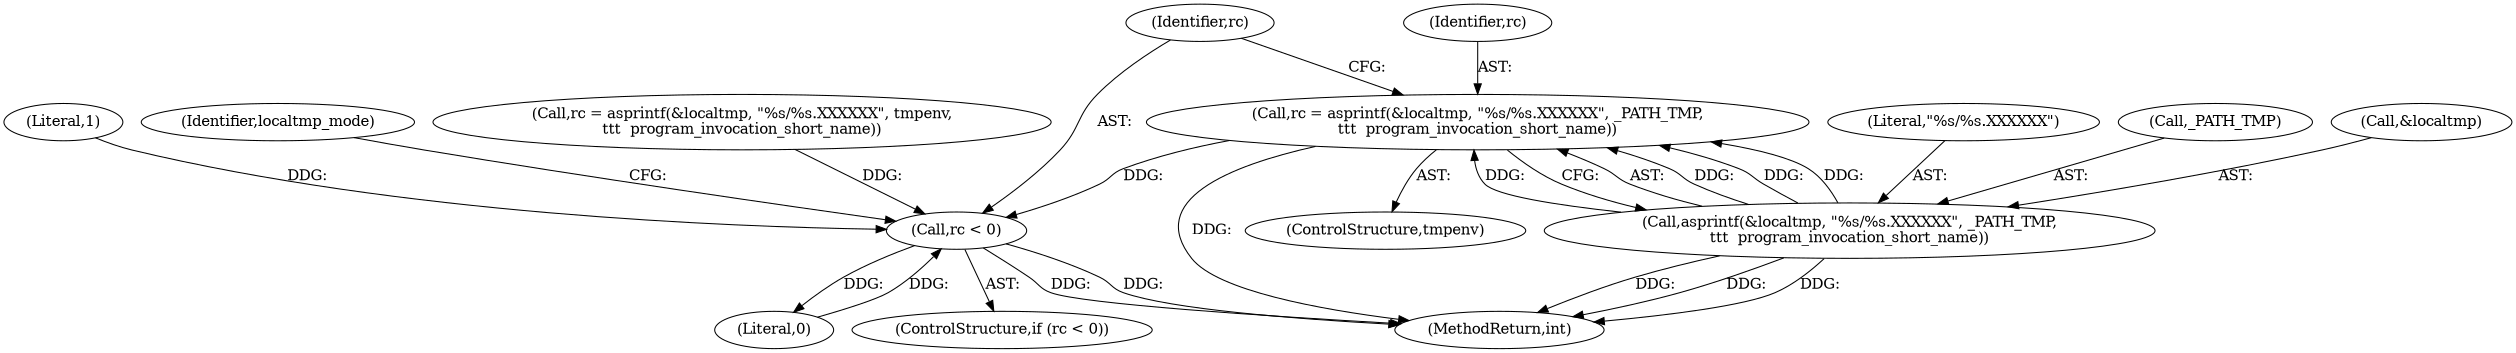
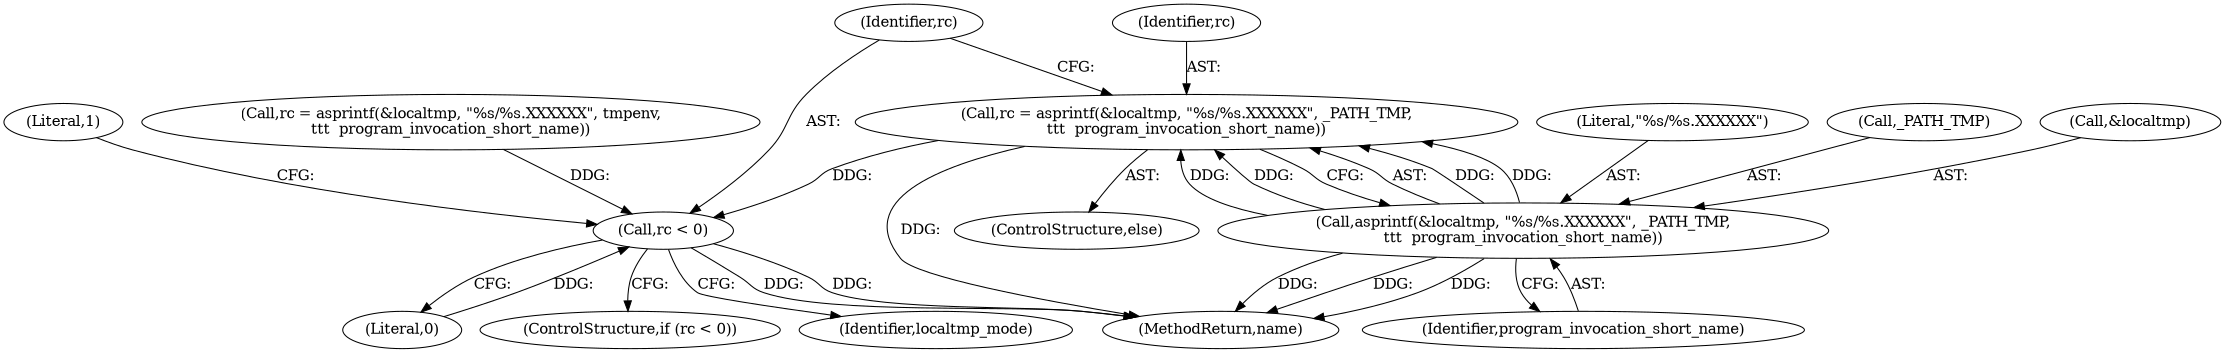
(309, 176) -> (298, 176)
(619, 181) -> (738, 301)
(1385, 231) -> (1077, 231)
(866, 285) -> (495, 285)
(1005, 285) -> (652, 285)
(1499, 330) -> (1221, 330)
none -> (1583, 330)
